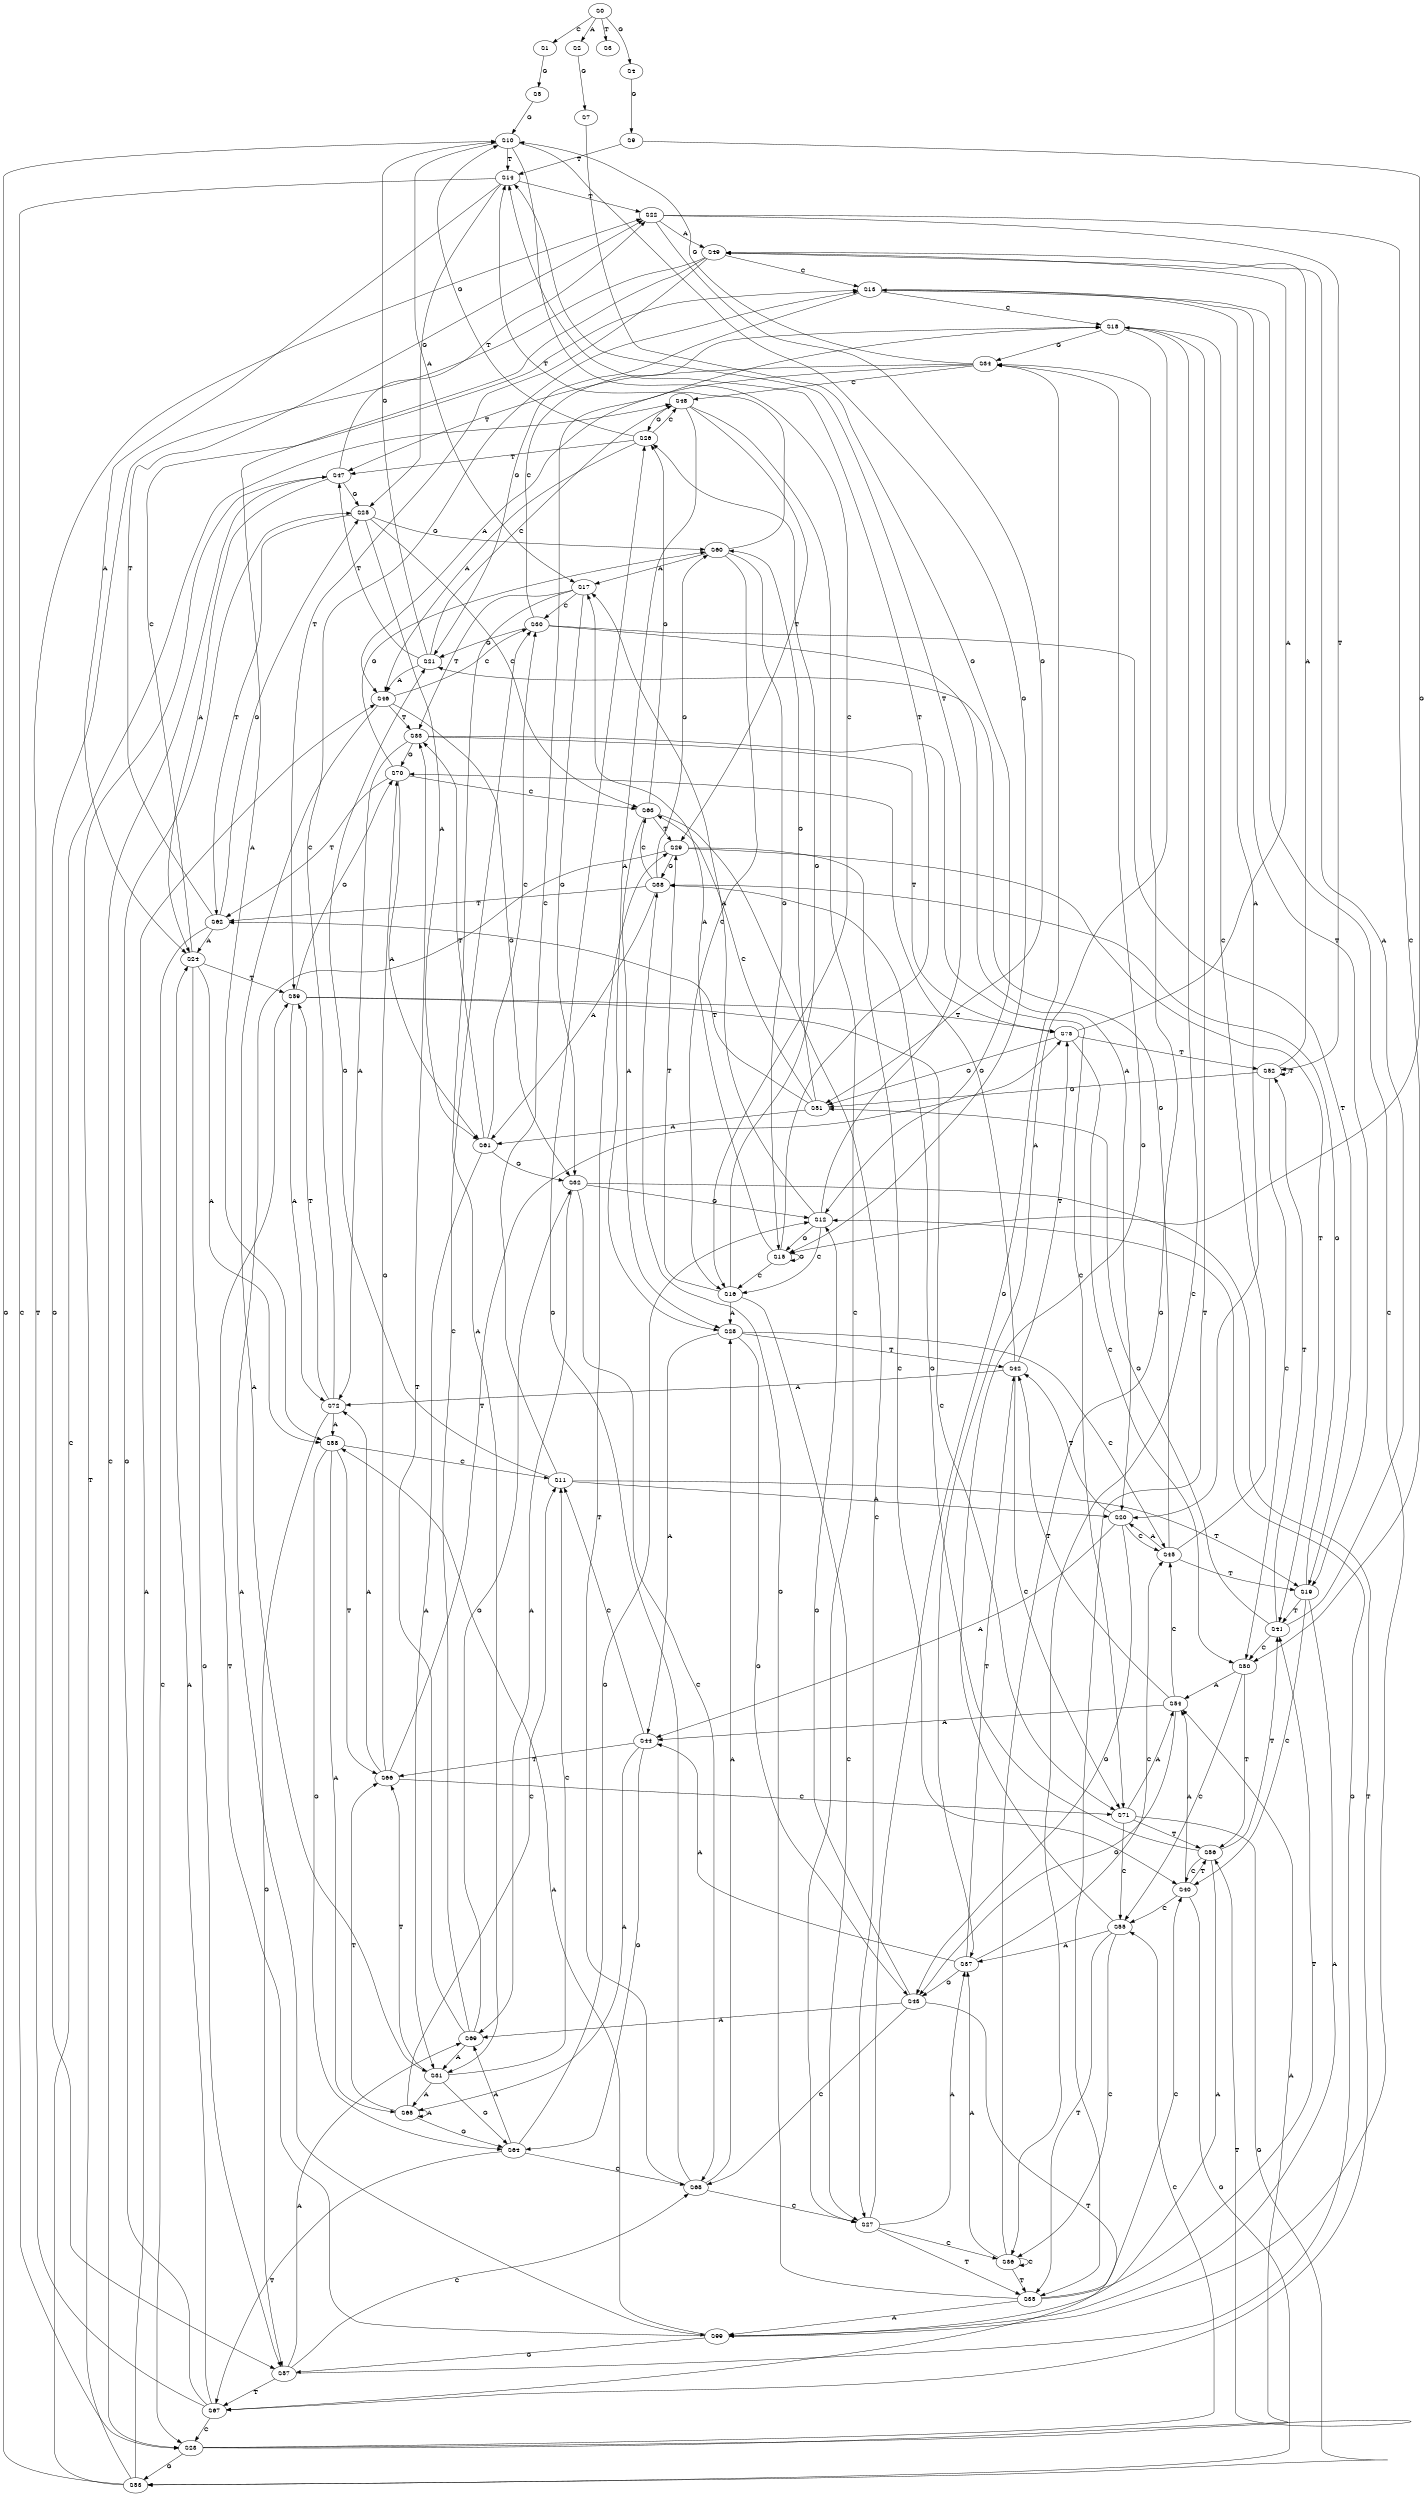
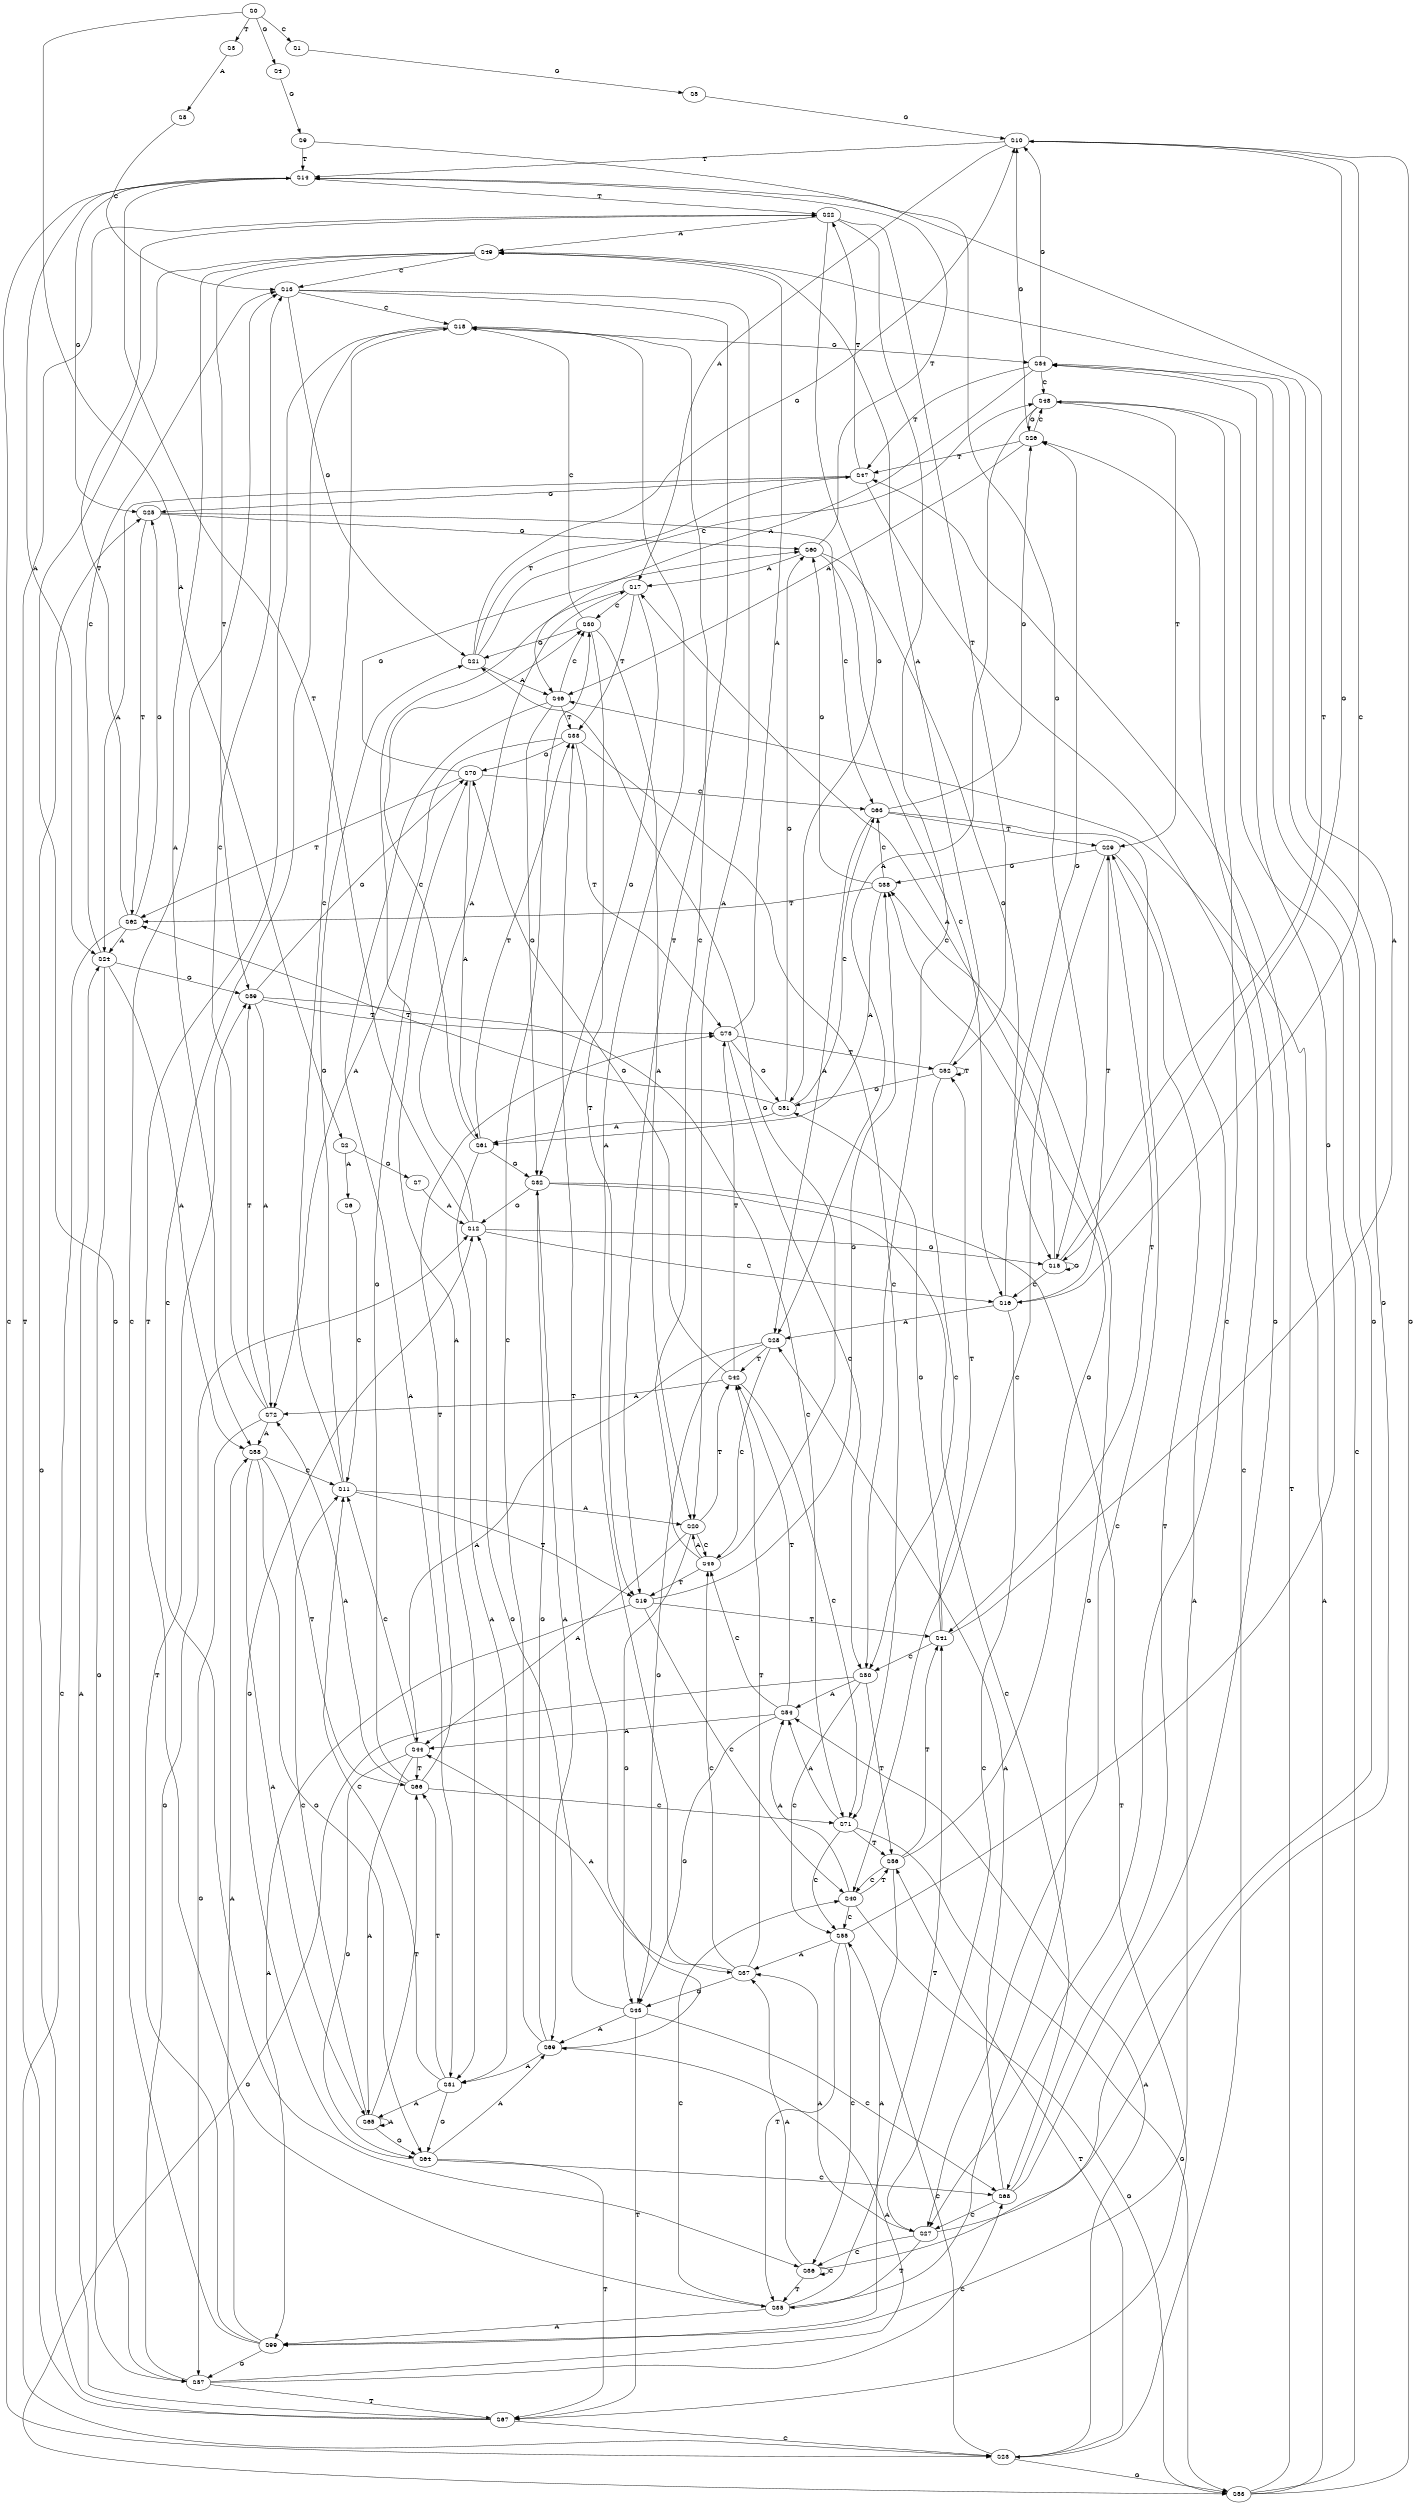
none -> (183, 118)
(973, 662) -> (449, 1206)
(439, 832) -> none
(252, 978) -> (189, 978)
none -> (349, 1206)
none -> (29, 2400)
